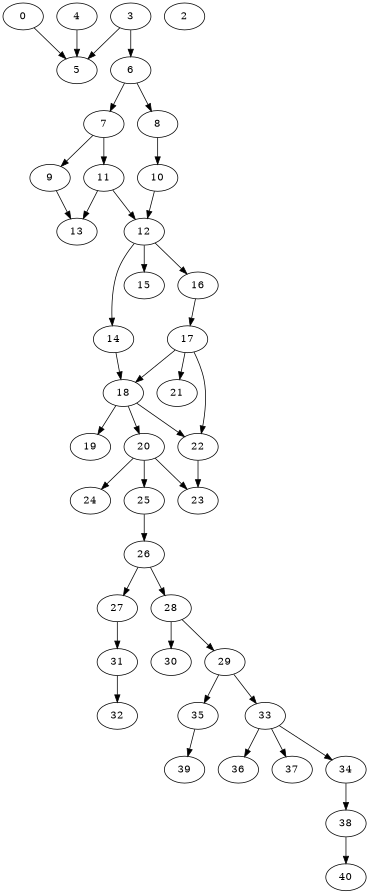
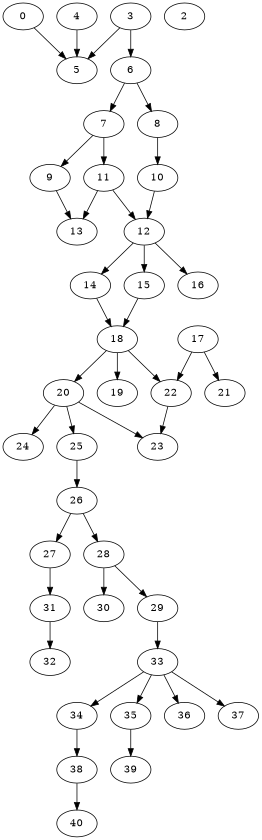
(194, 308) -> none
(158, 364) -> (132, 309)
(213, 686) -> (146, 686)
